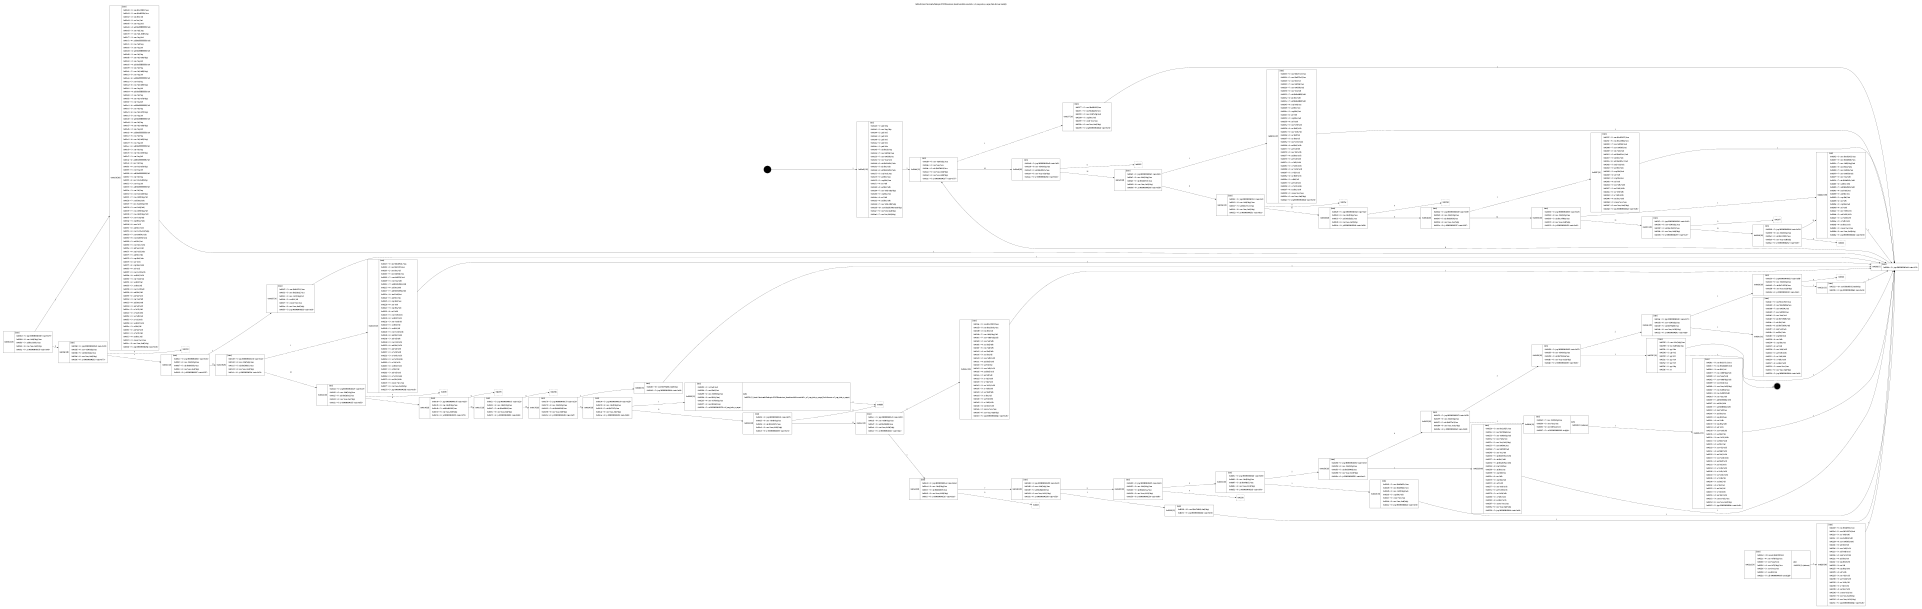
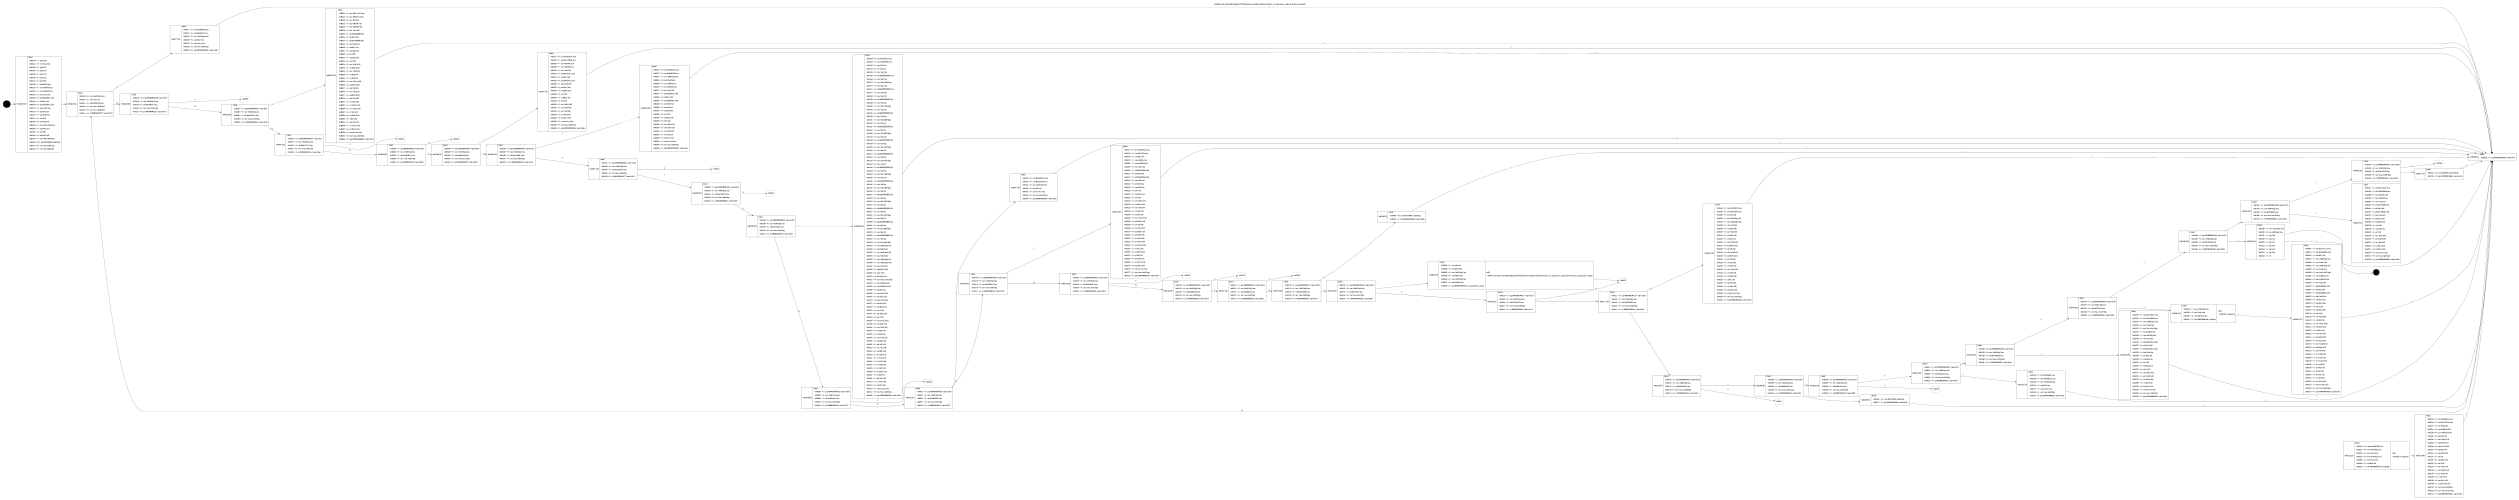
(1809, 225) -> (743, 210)
